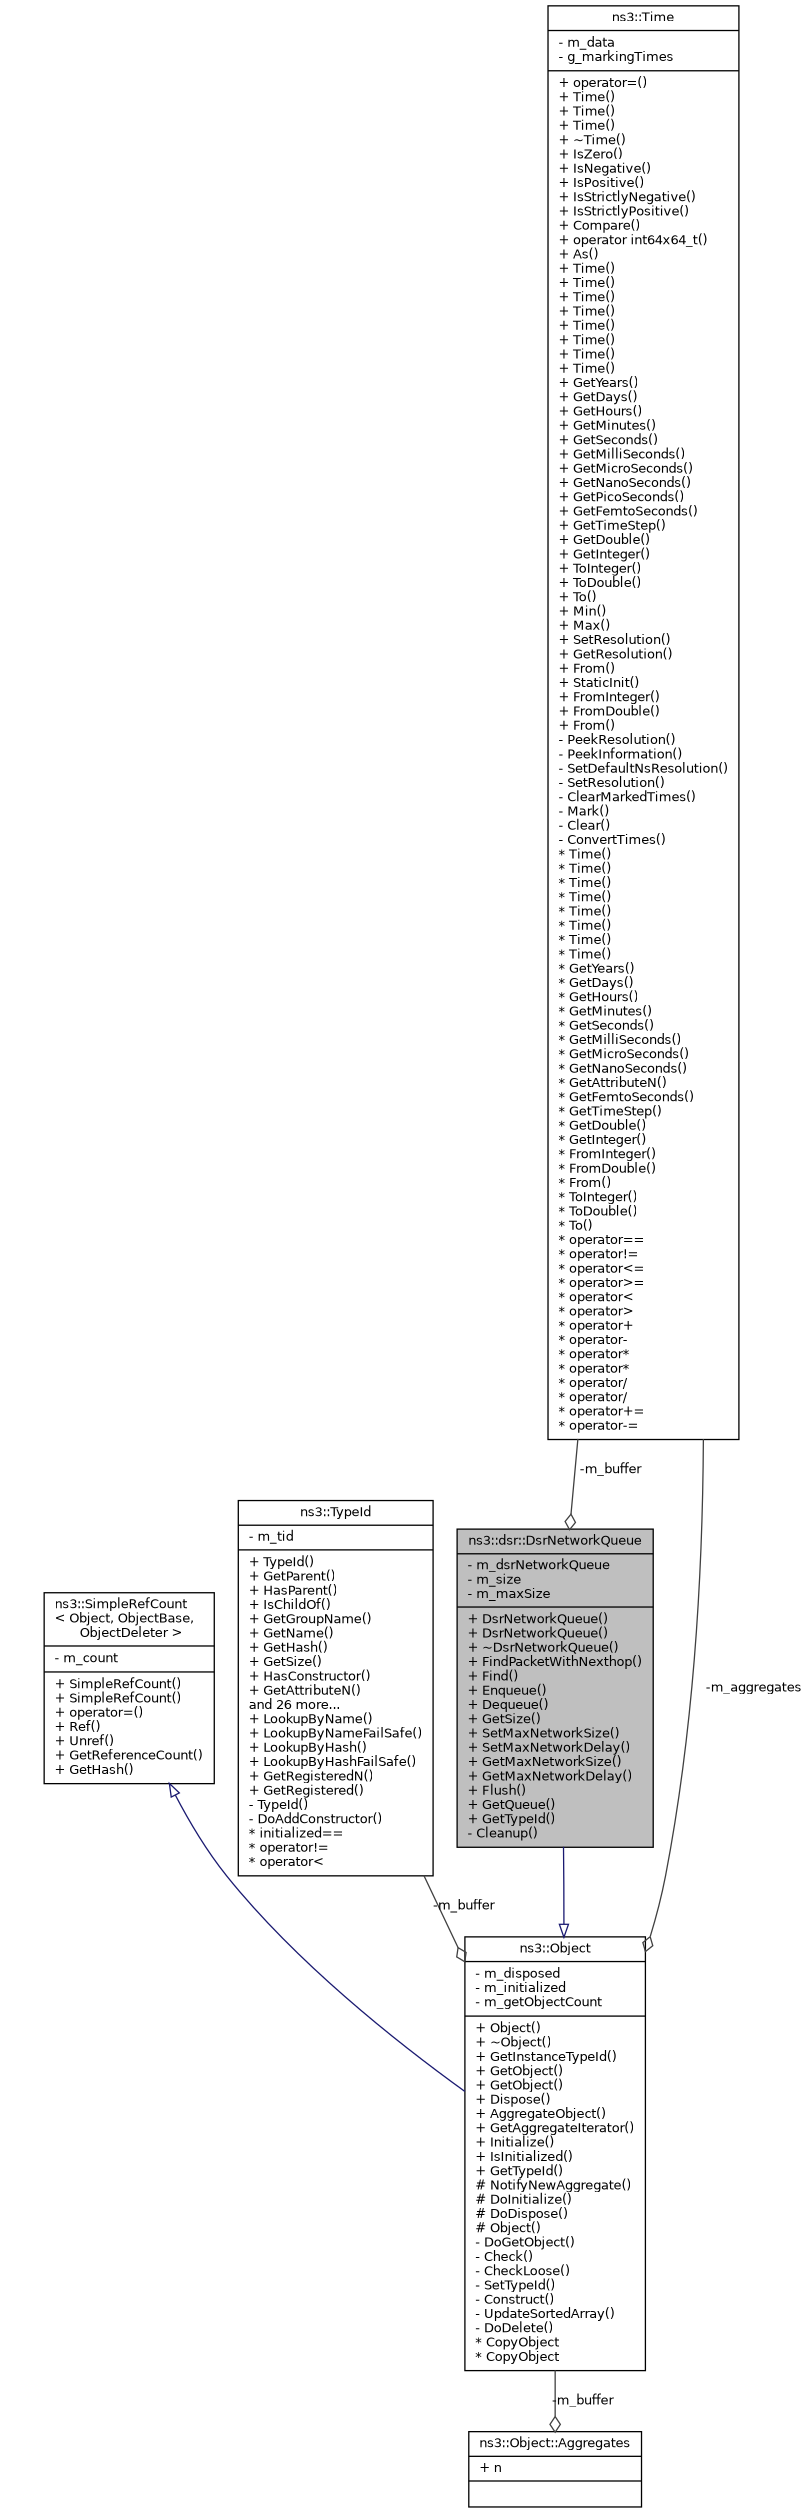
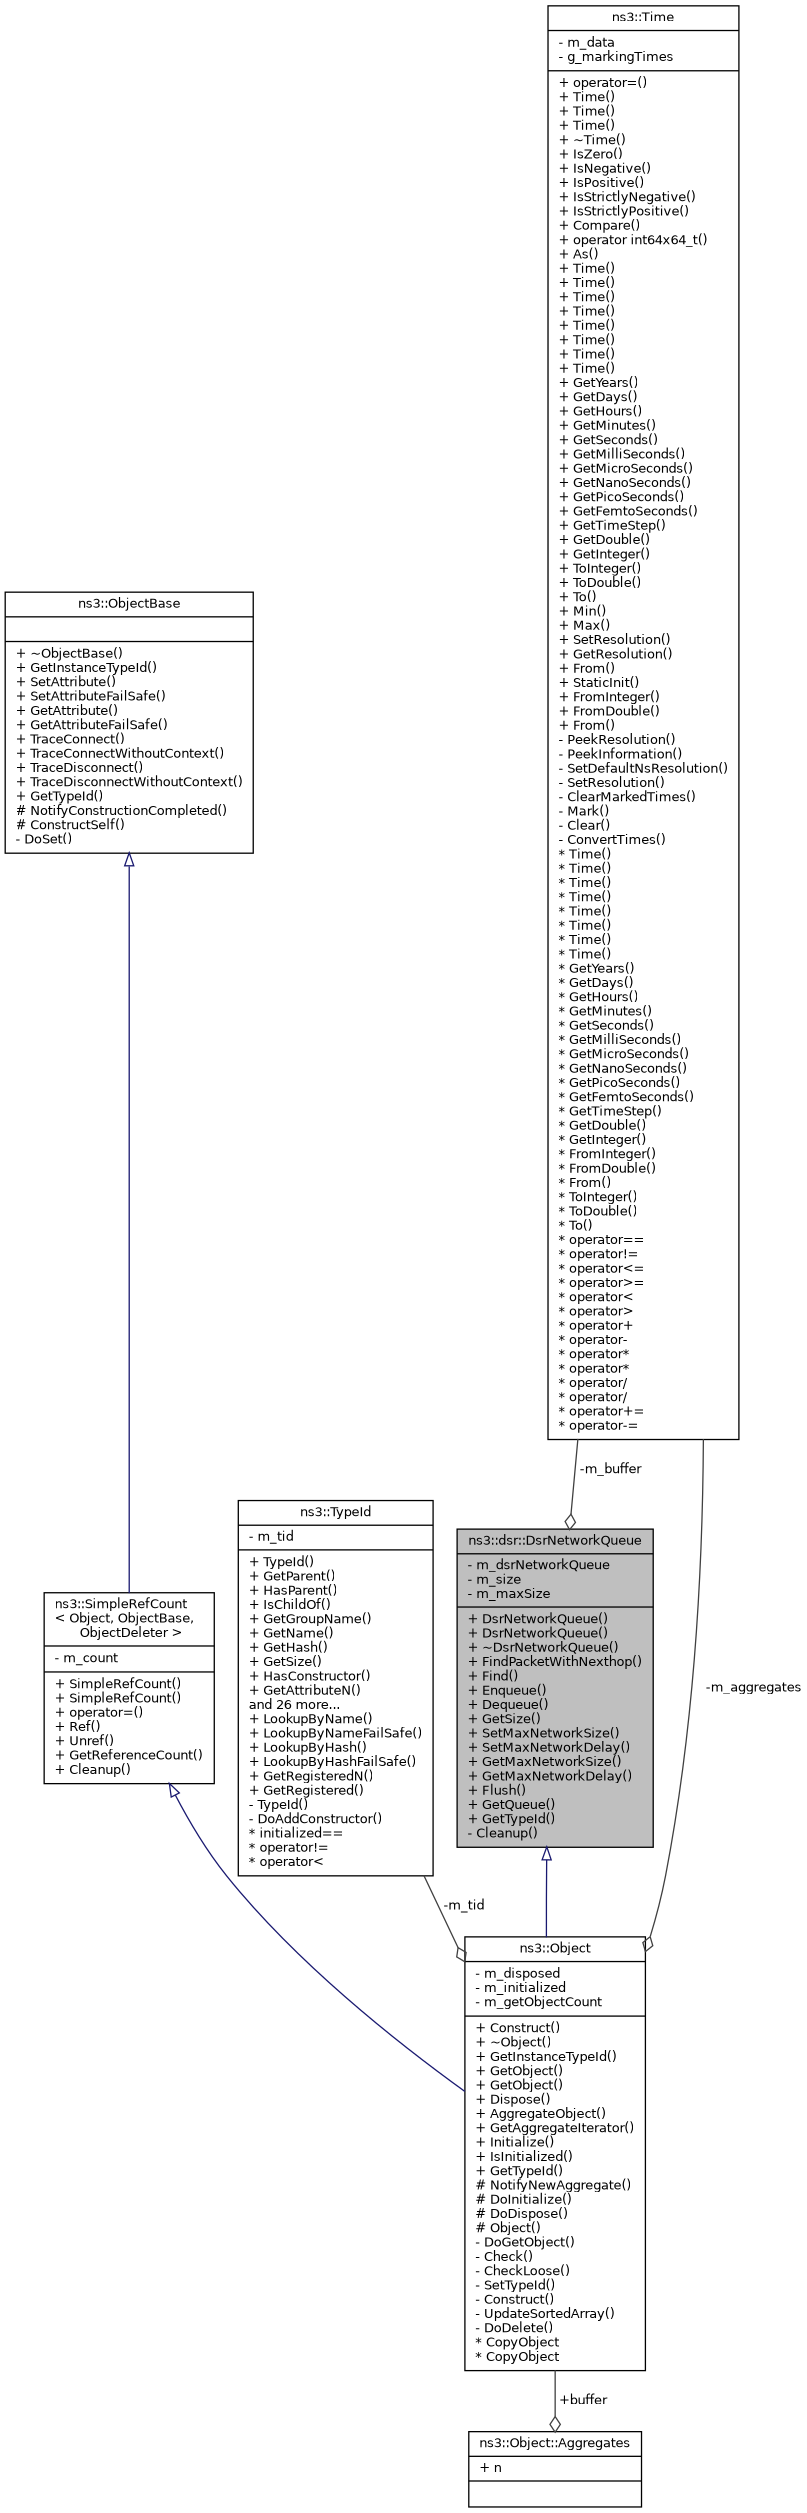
none -> (129, 723)
(613, 1083) -> (619, 1083)
(94, 1770) -> (93, 1770)
(564, 1885) -> (546, 1899)
(462, 1906) -> (462, 1906)
(508, 2028) -> (518, 2028)
(581, 2401) -> (581, 2401)
